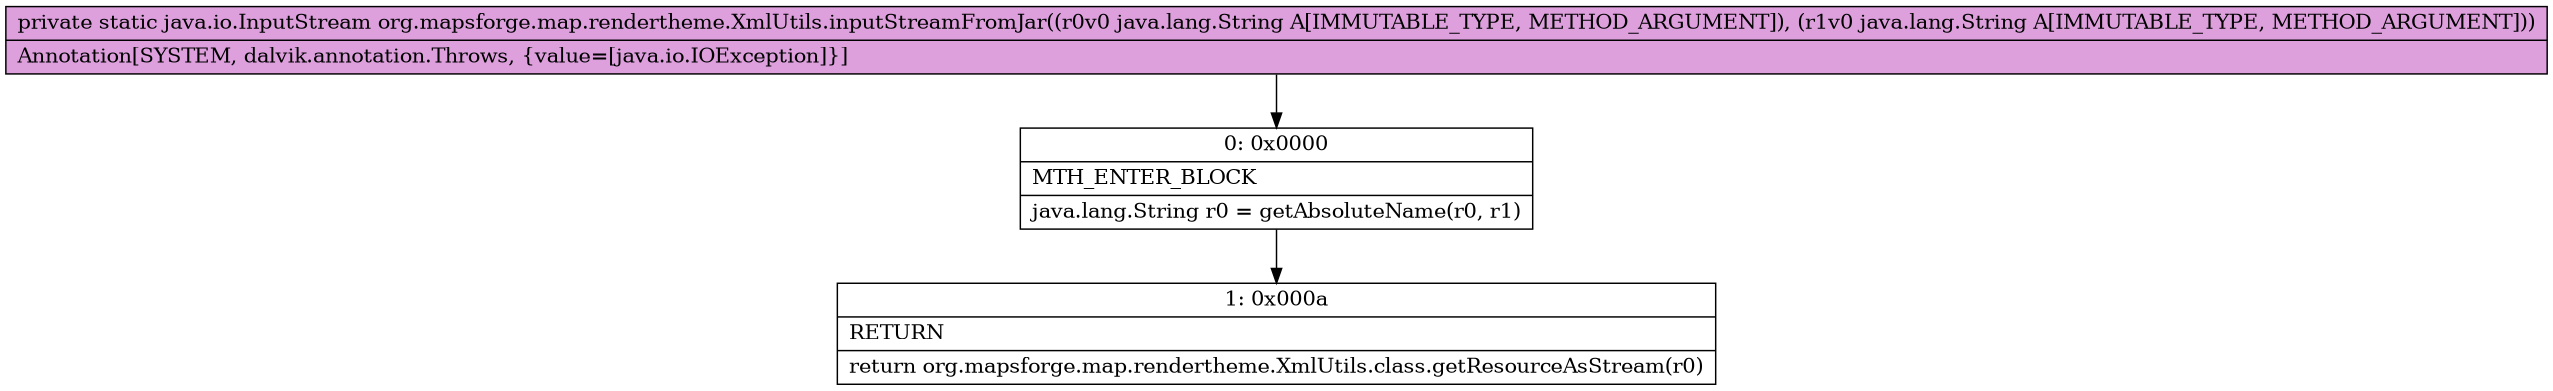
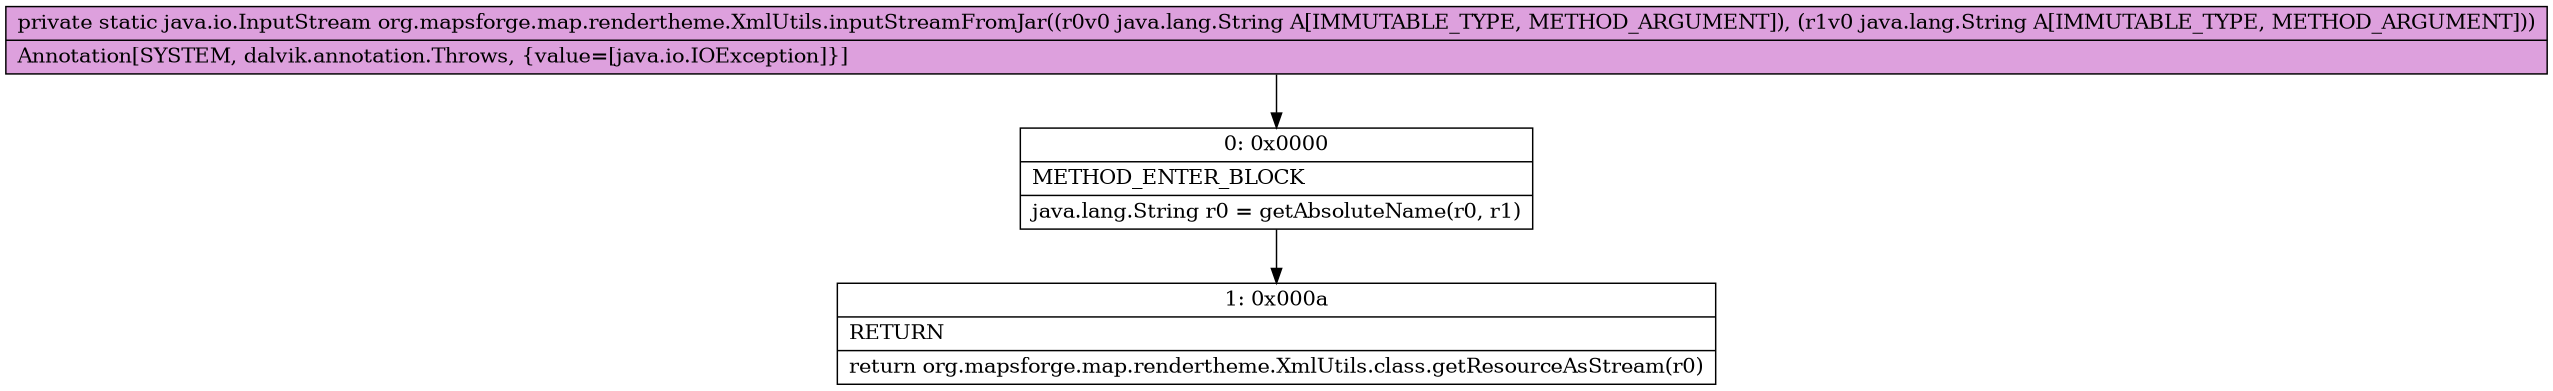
(1145, 178) -> (1169, 178)
